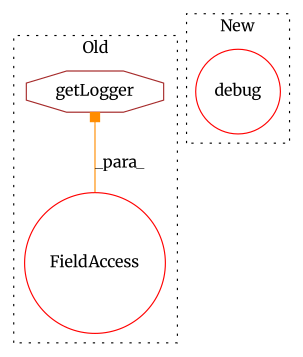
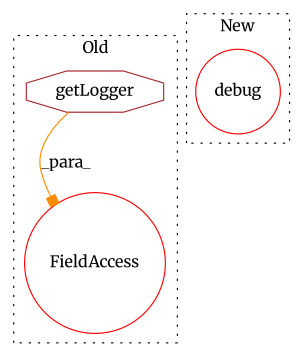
(95, 158) -> (42, 150)
